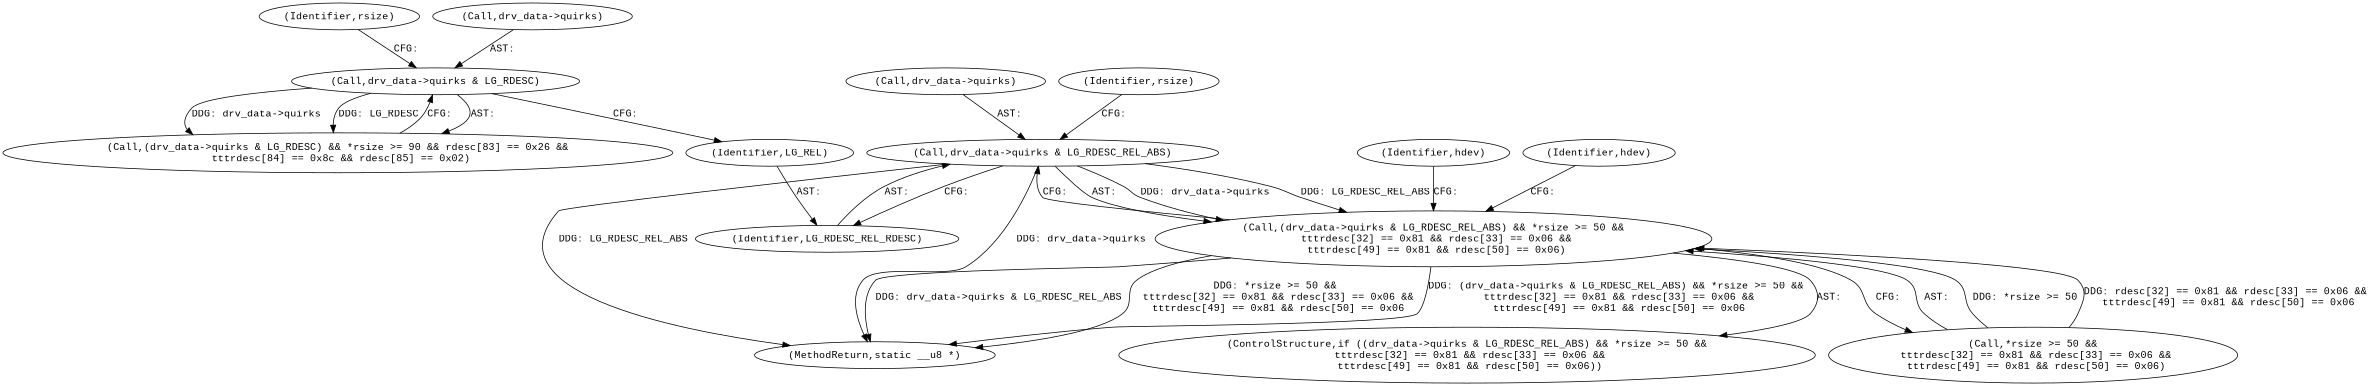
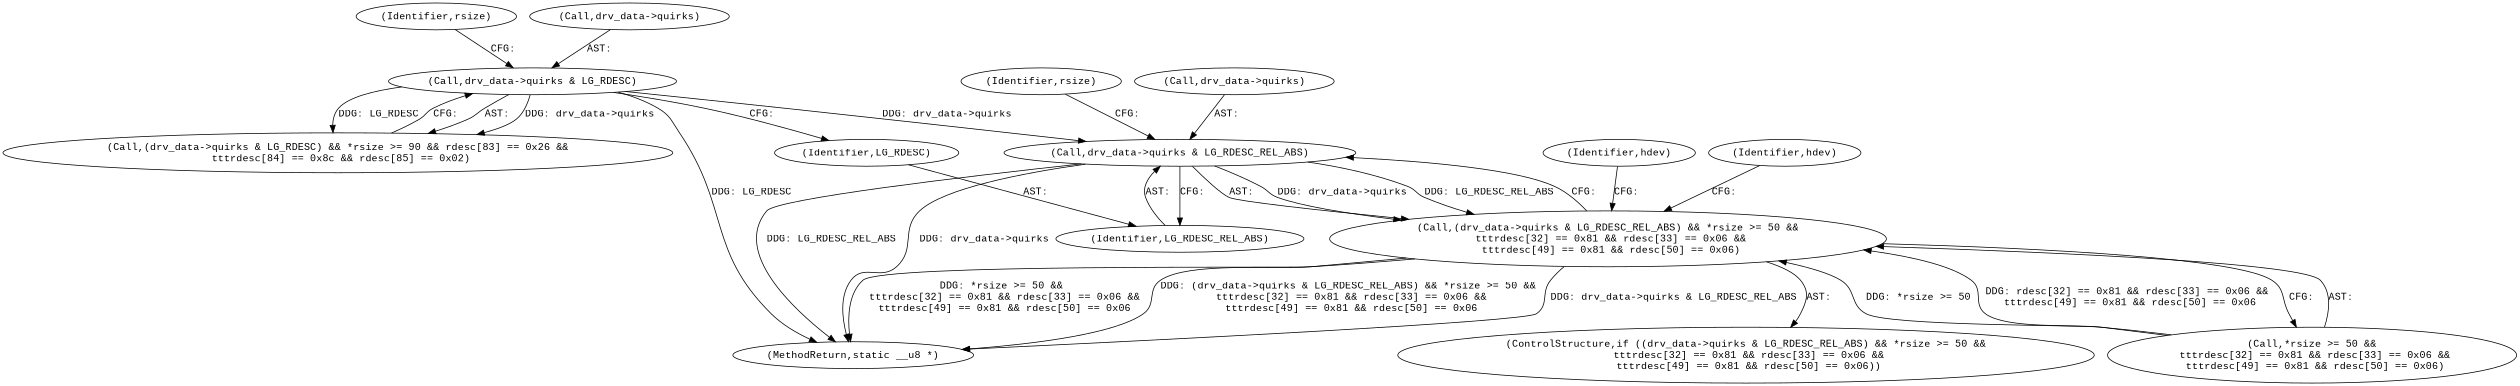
none -> (852, 116)
(770, 153) -> (867, 153)
none -> (716, 212)
(827, 239) -> (1180, 239)
